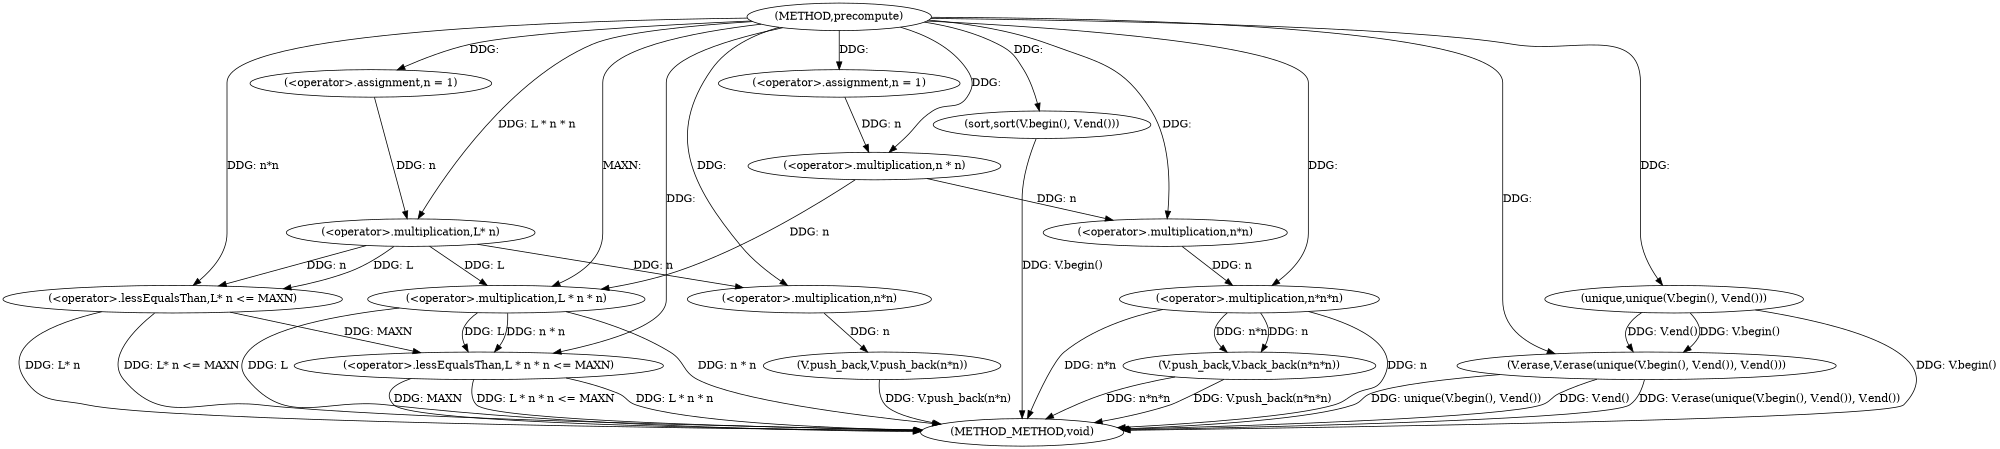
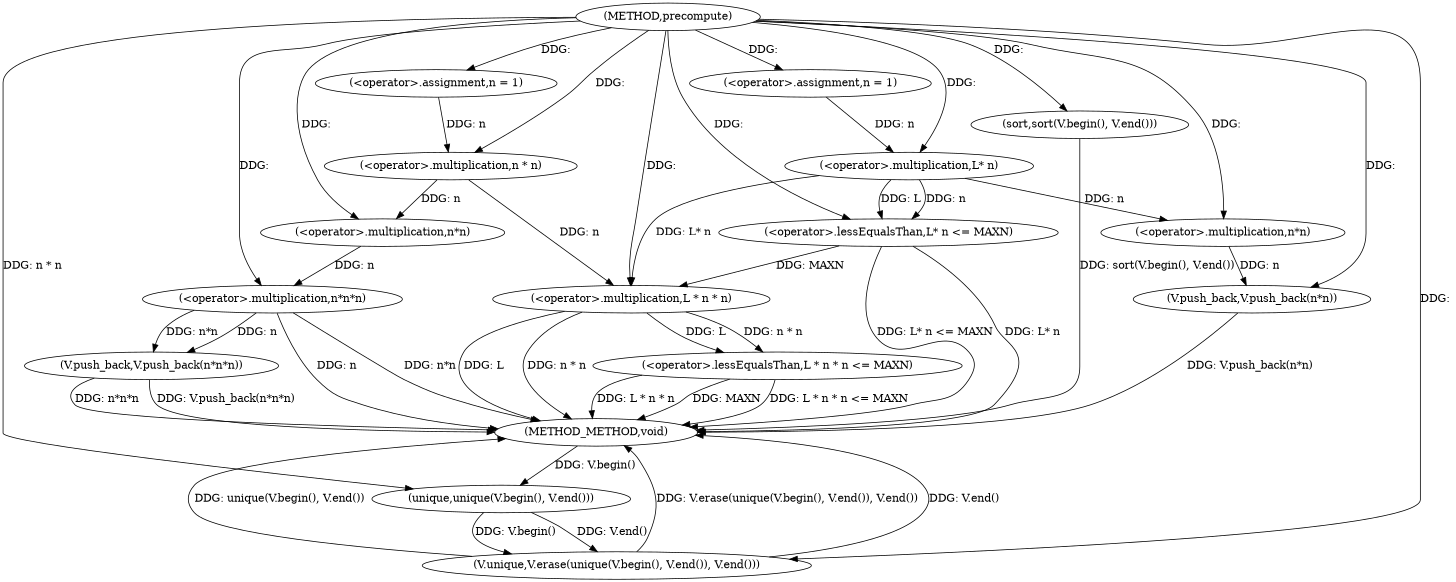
(537, 125) -> (963, 83)
(253, 166) -> (730, 125)
(624, 166) -> (663, 166)
(1657, 166) -> (33, 266)
(666, 186) -> (1175, 48)
(484, 266) -> (684, 233)
(1063, 266) -> (1157, 266)
(322, 332) -> (763, 265)
(1249, 366) -> (152, 366)
(1647, 366) -> (617, 566)
(1623, 421) -> (552, 463)
